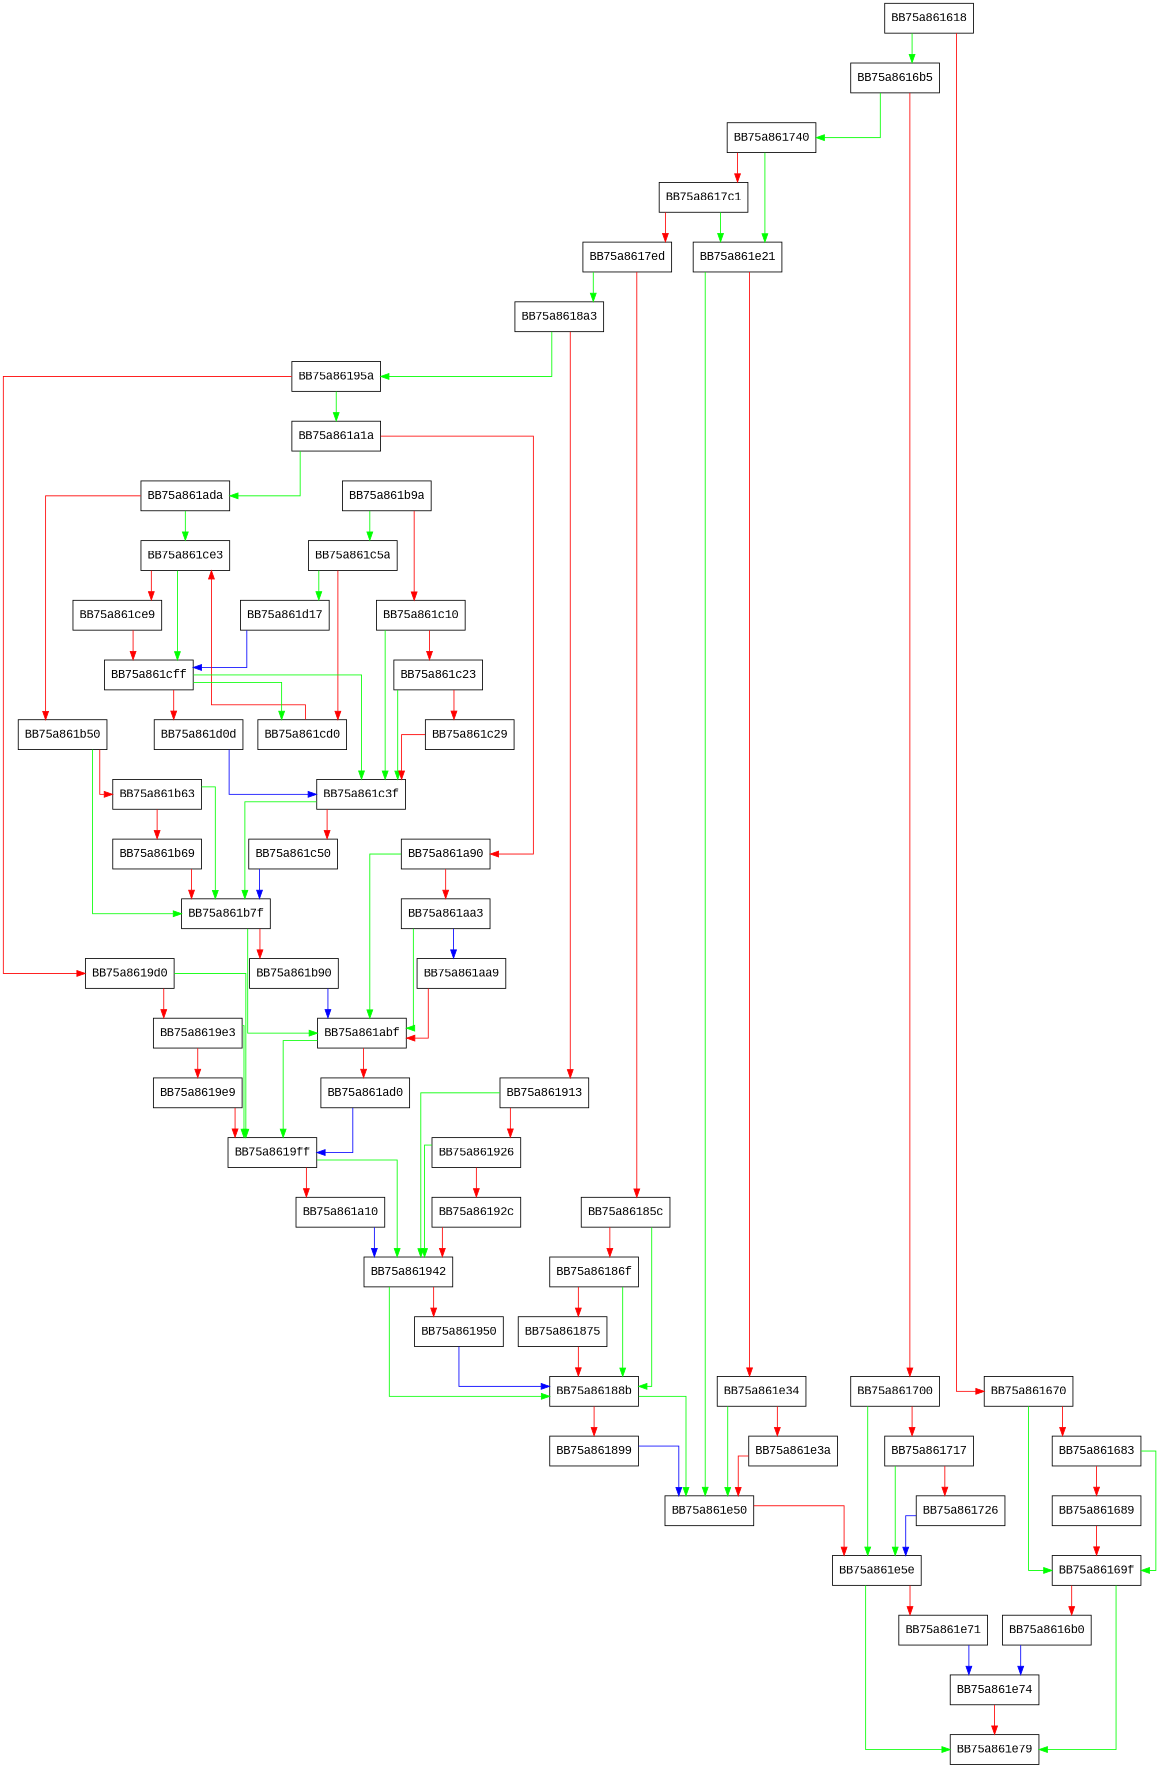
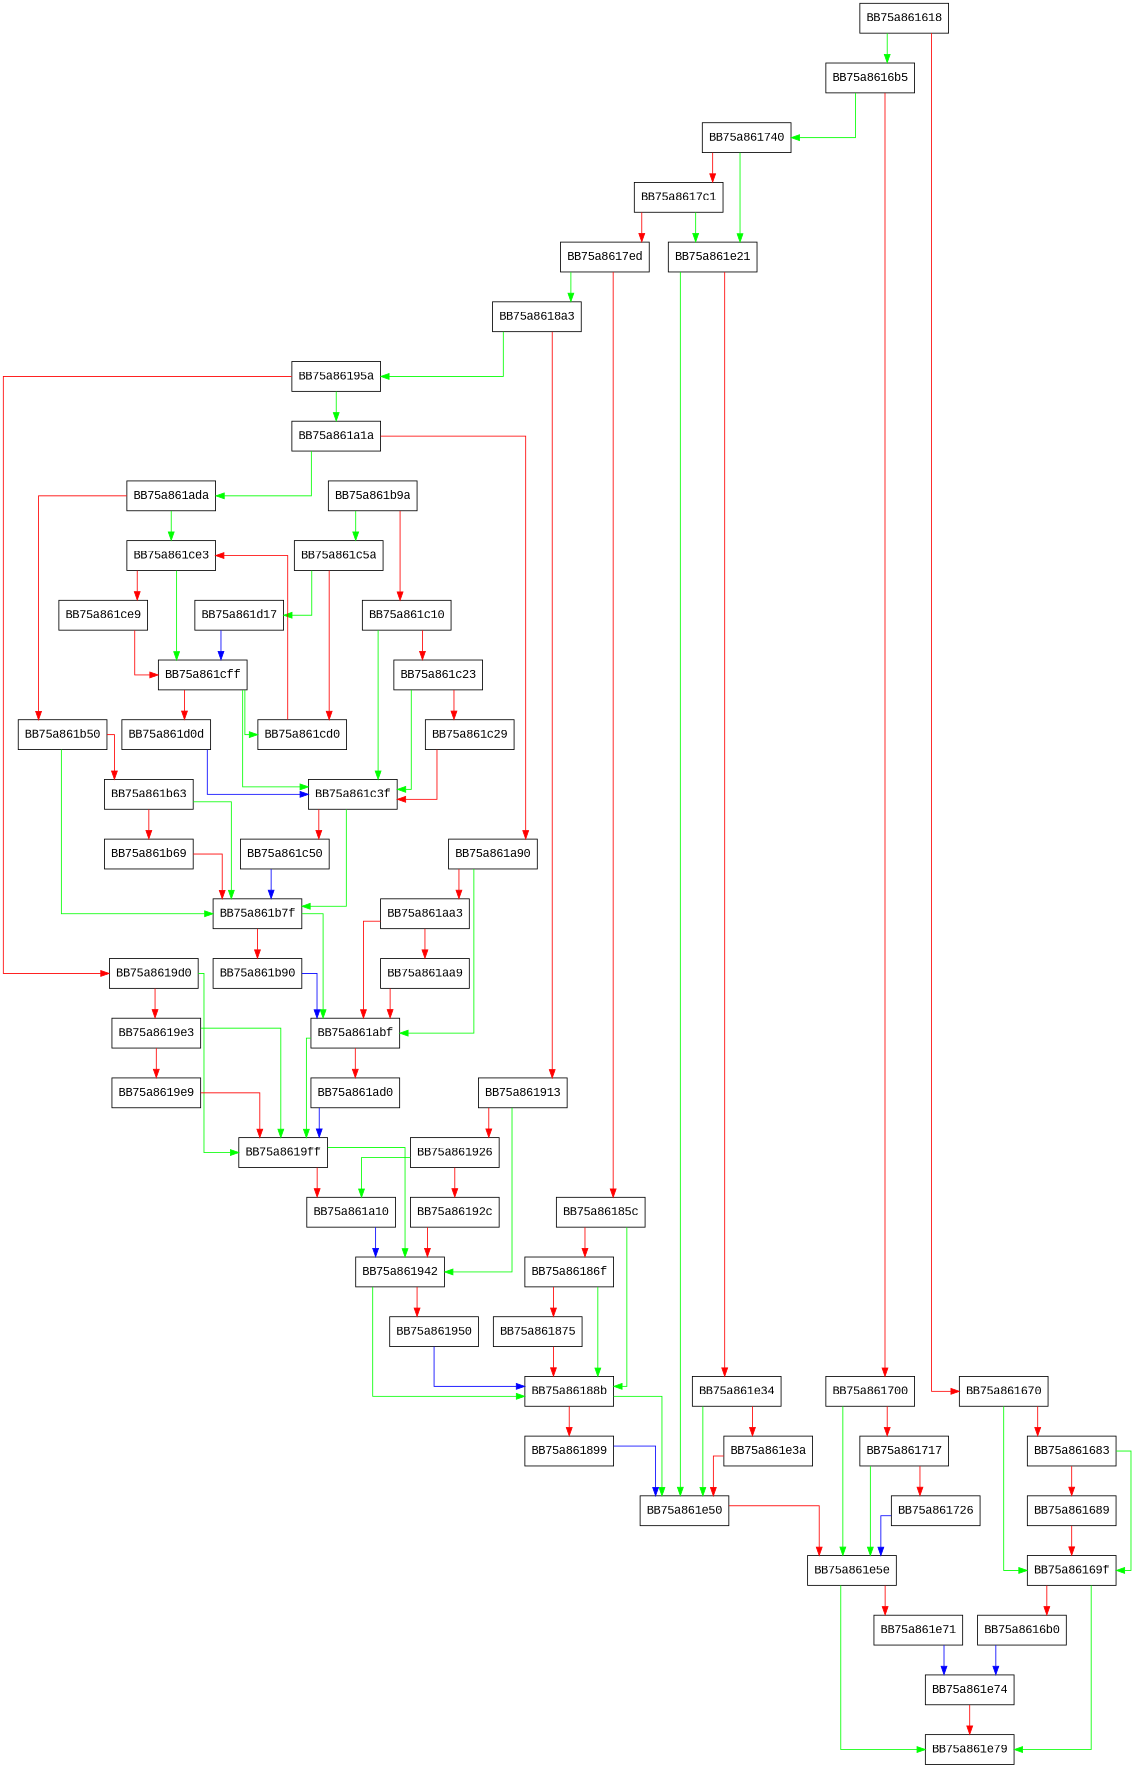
(454, 939) -> (425, 939)
(413, 979) -> (363, 957)
(425, 1193) -> (370, 1158)
